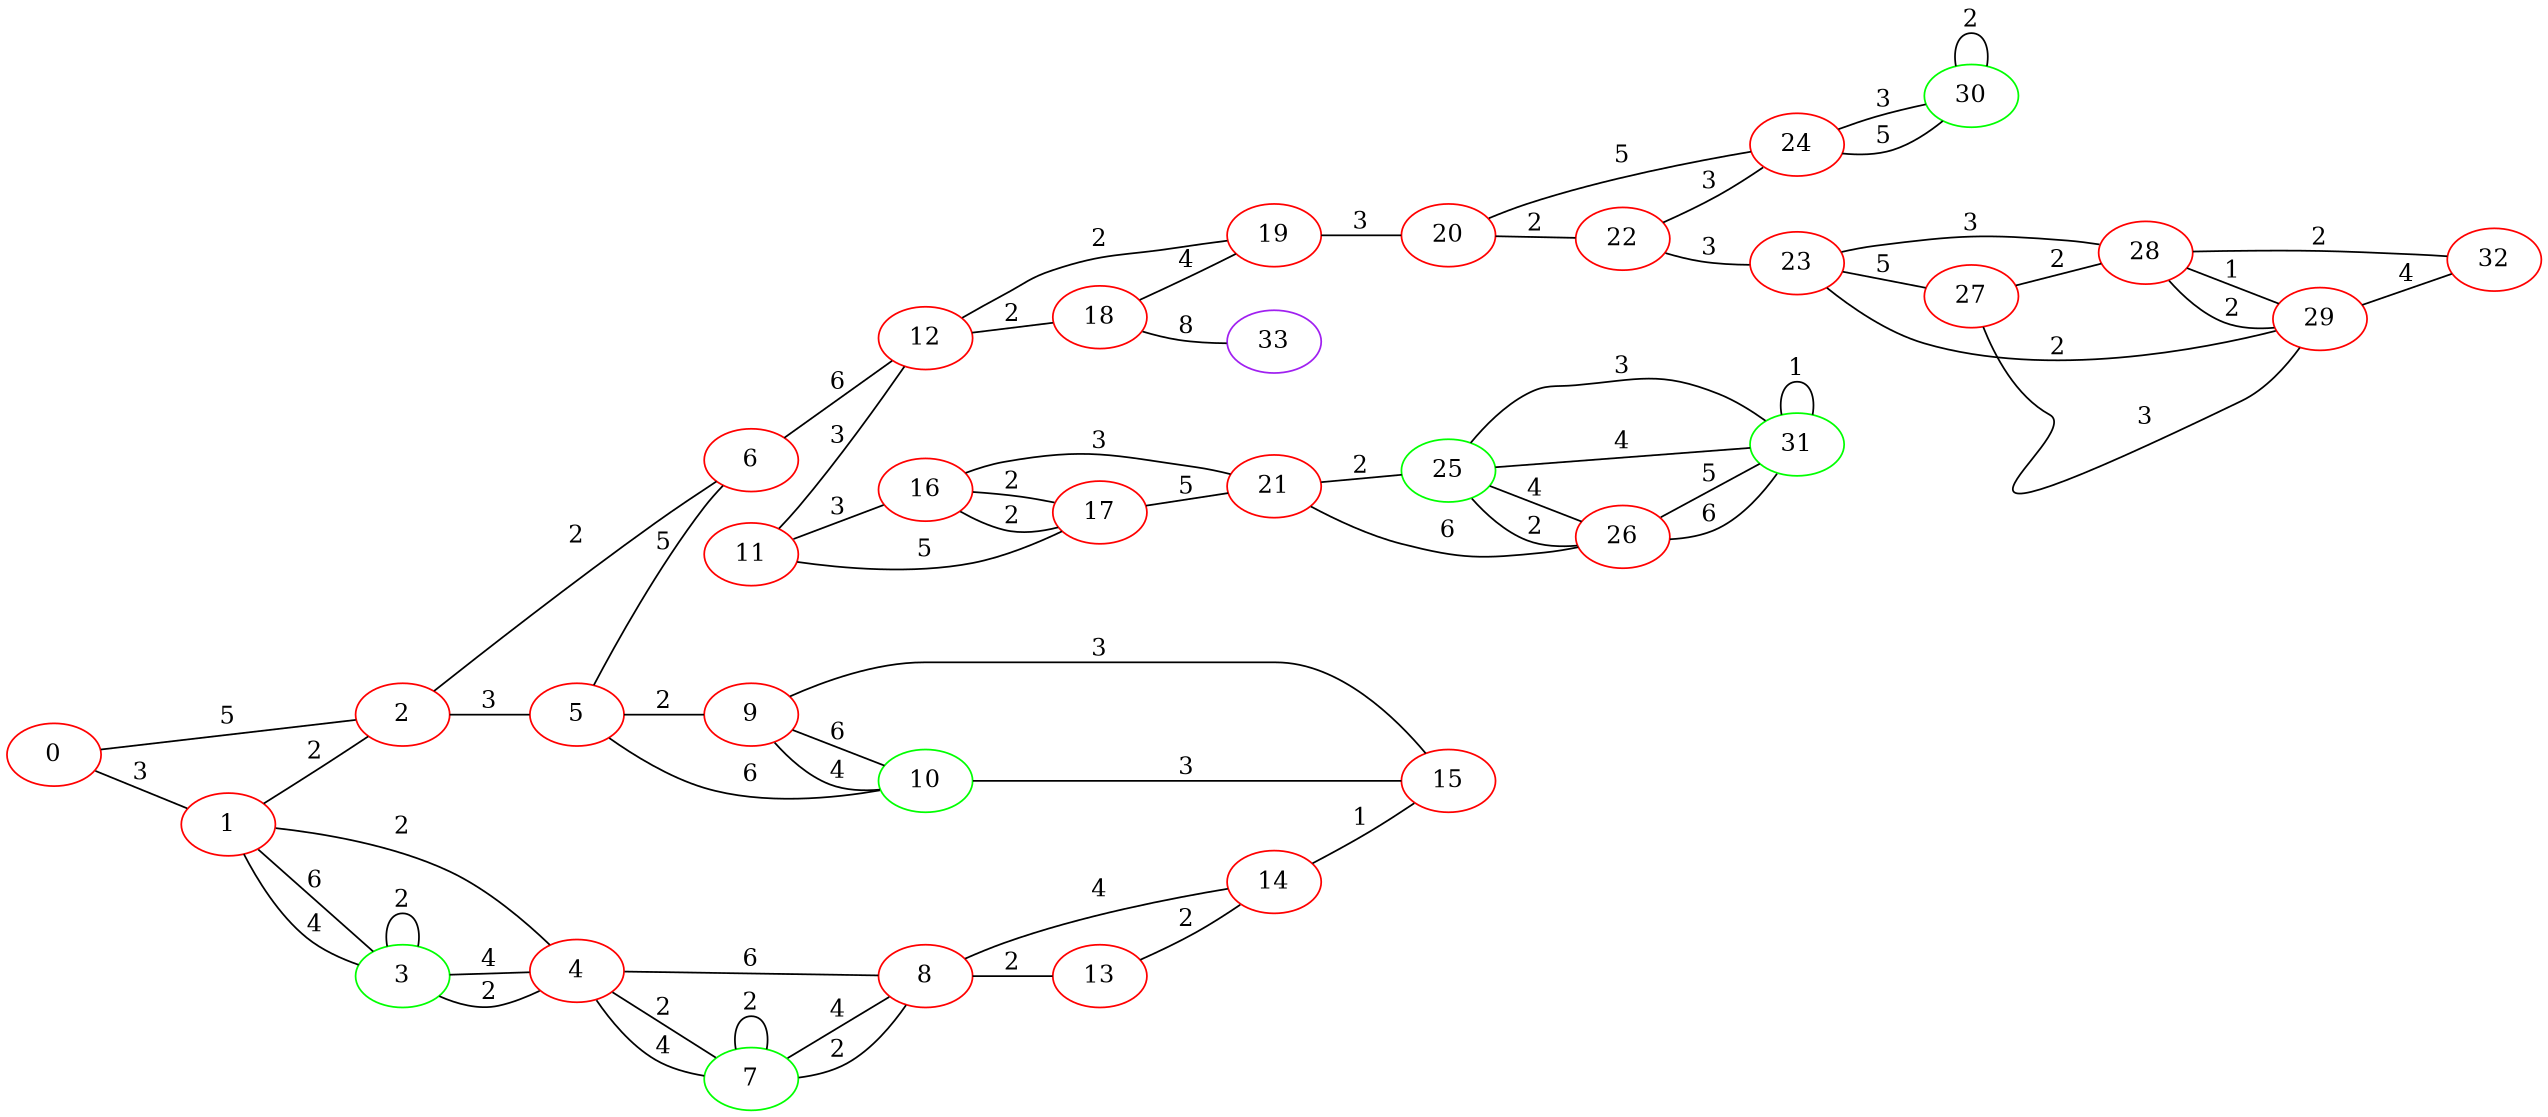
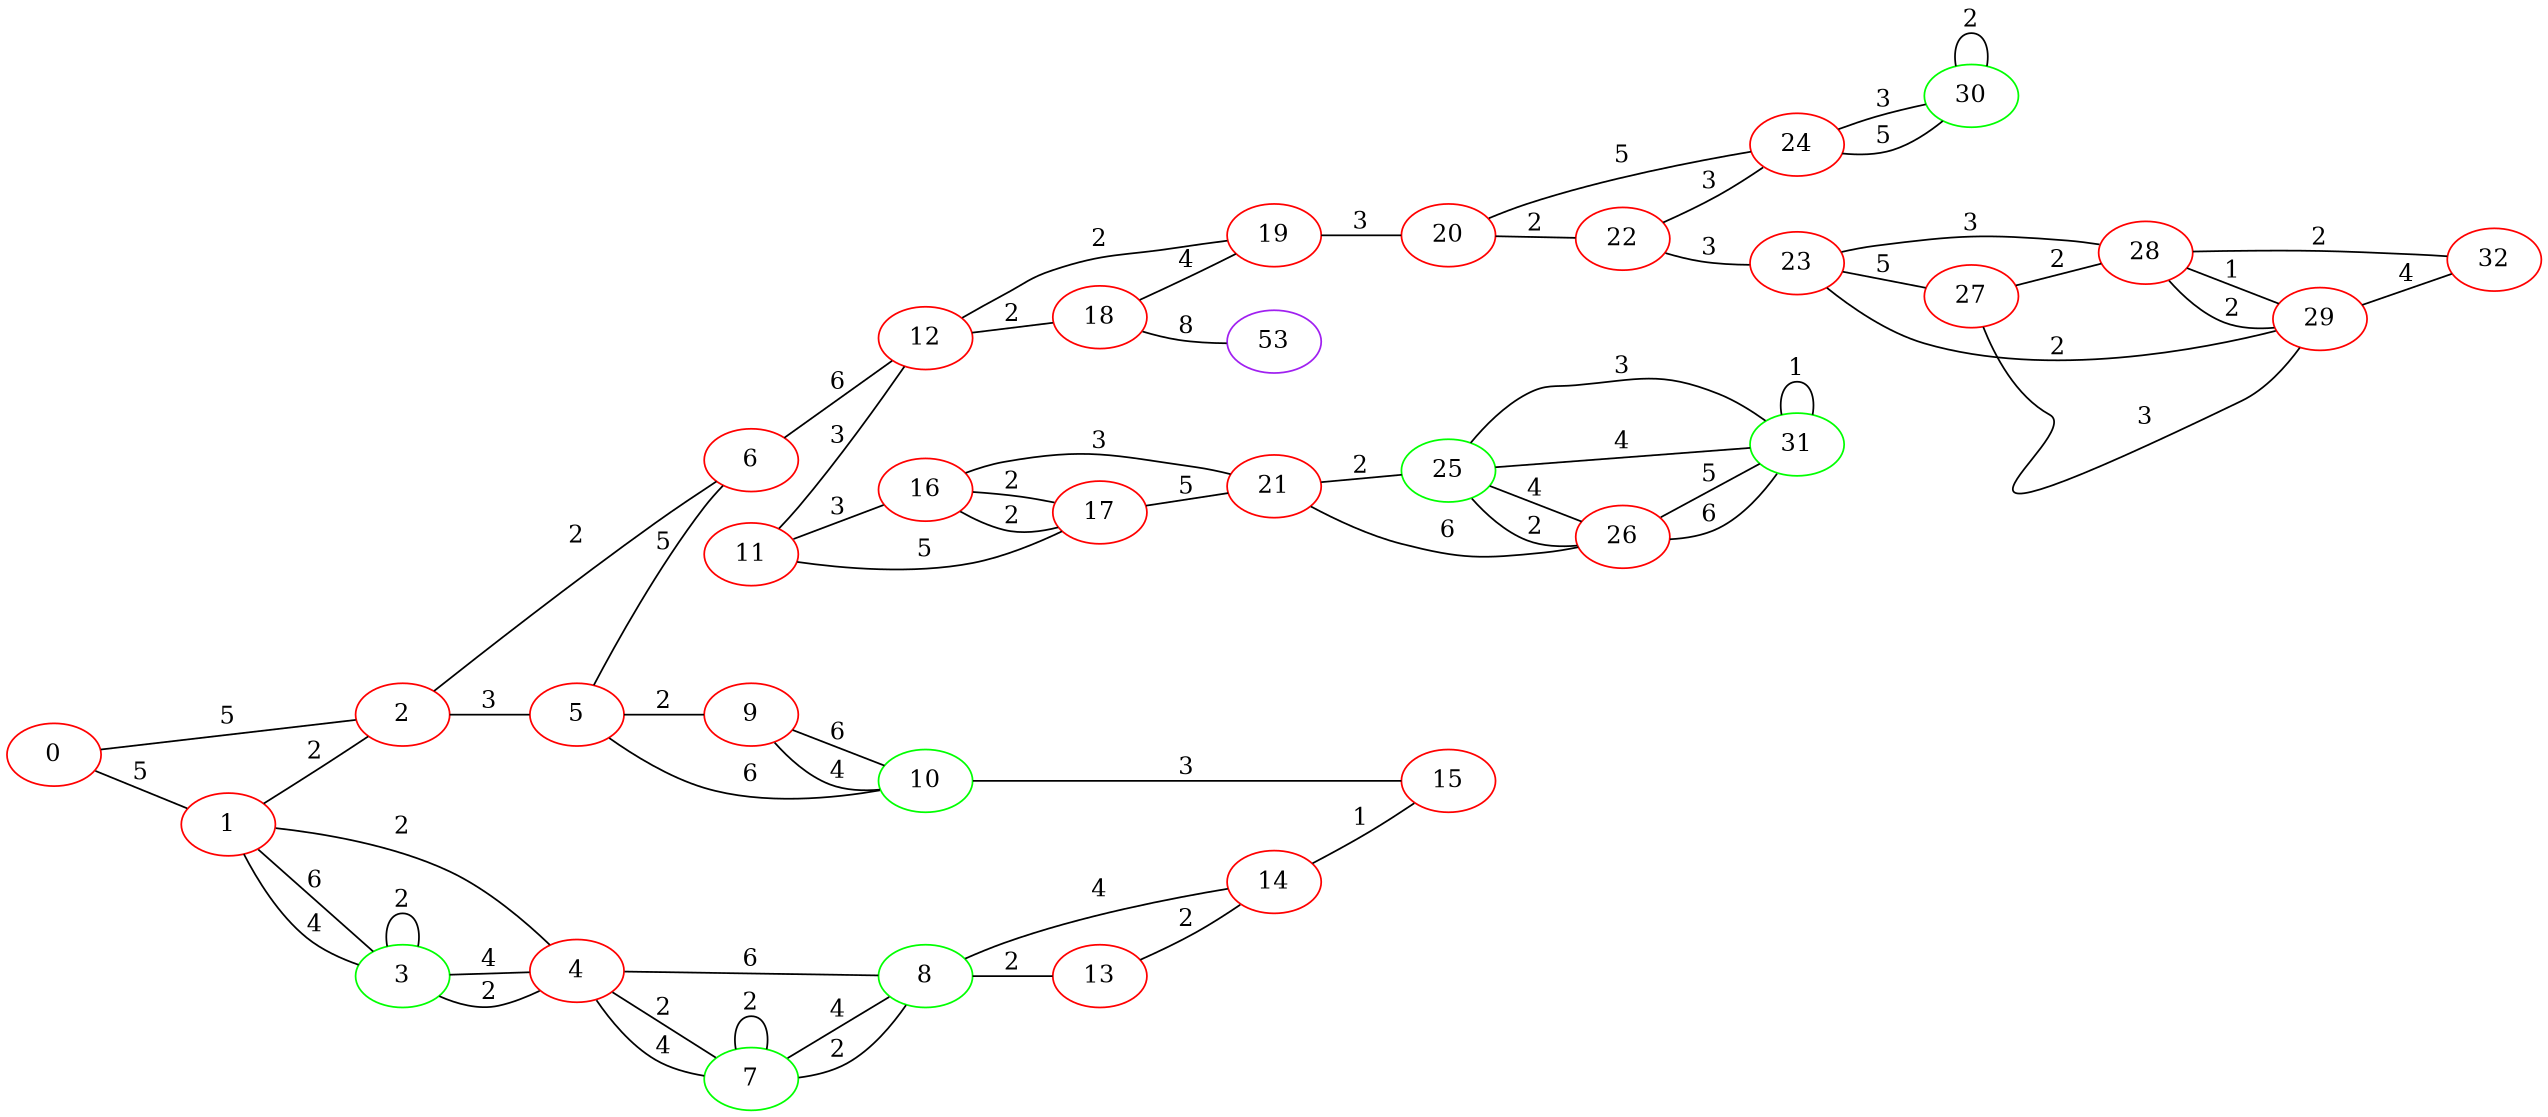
(1274, 342) -> (1274, 342)
(1121, 662) -> none
(141, 773) -> (141, 773)
(926, 976) -> (926, 976)
